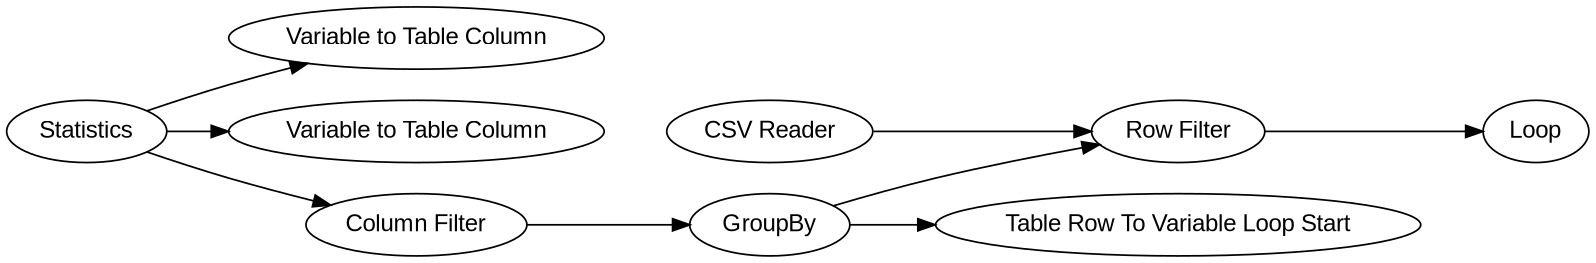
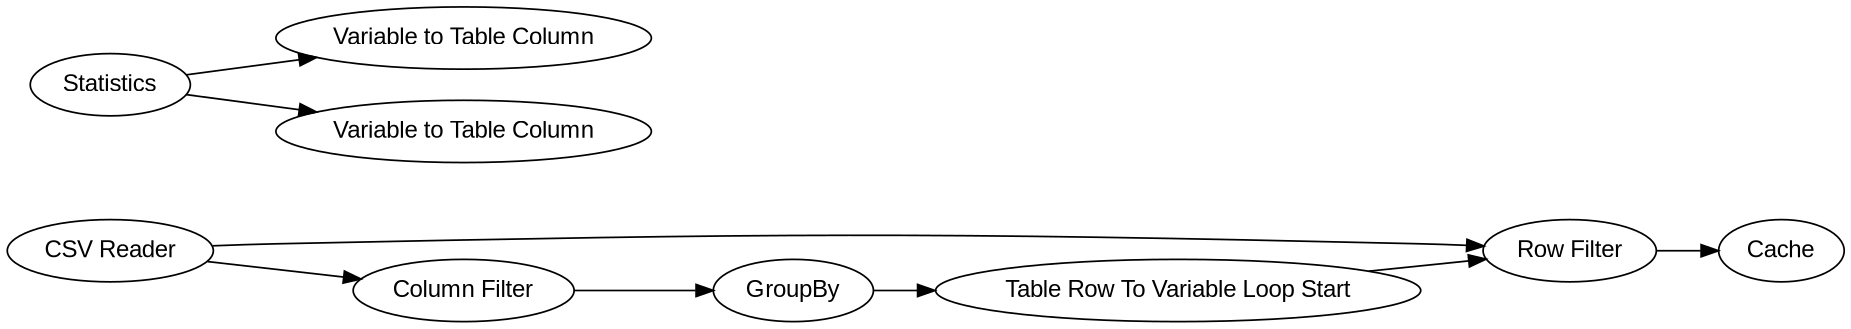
(1536, 131) -> (1781, 251)
(957, 173) -> (1419, 266)
(230, 178) -> (276, 269)
